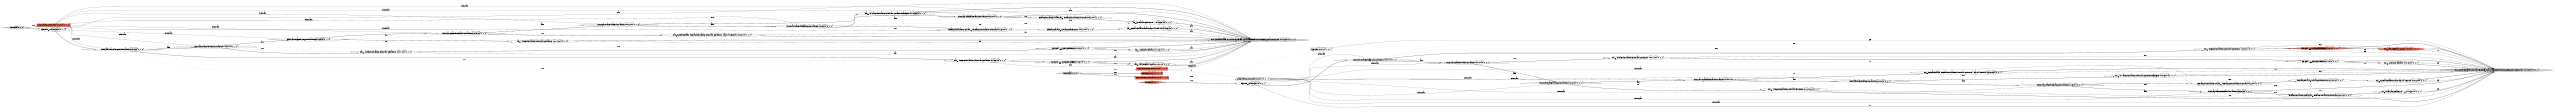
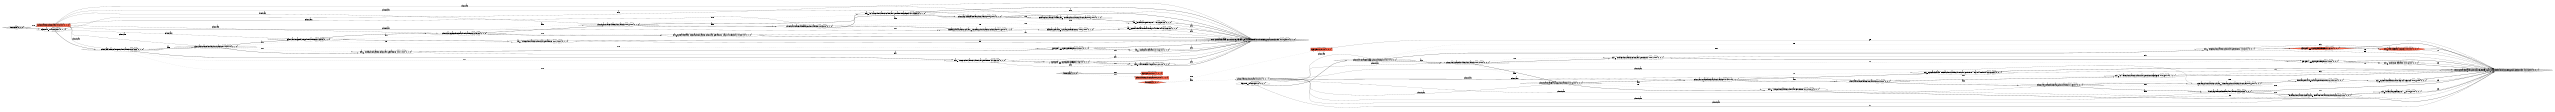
(1322, 49) -> (1322, 49)
(1152, 69) -> none
(1107, 75) -> (1107, 75)
(1192, 80) -> (1192, 80)
(1200, 83) -> none
